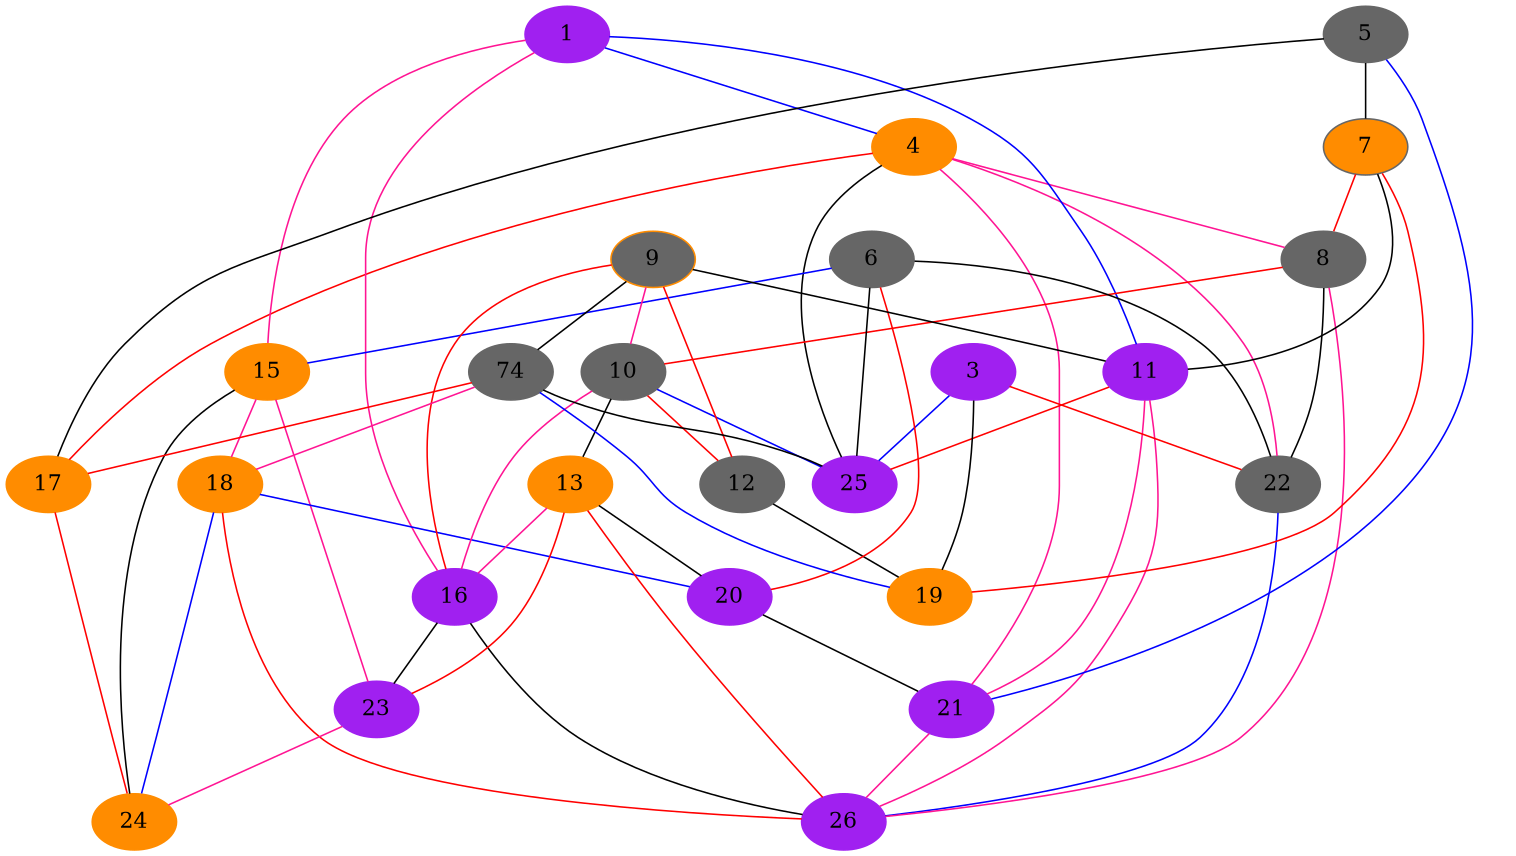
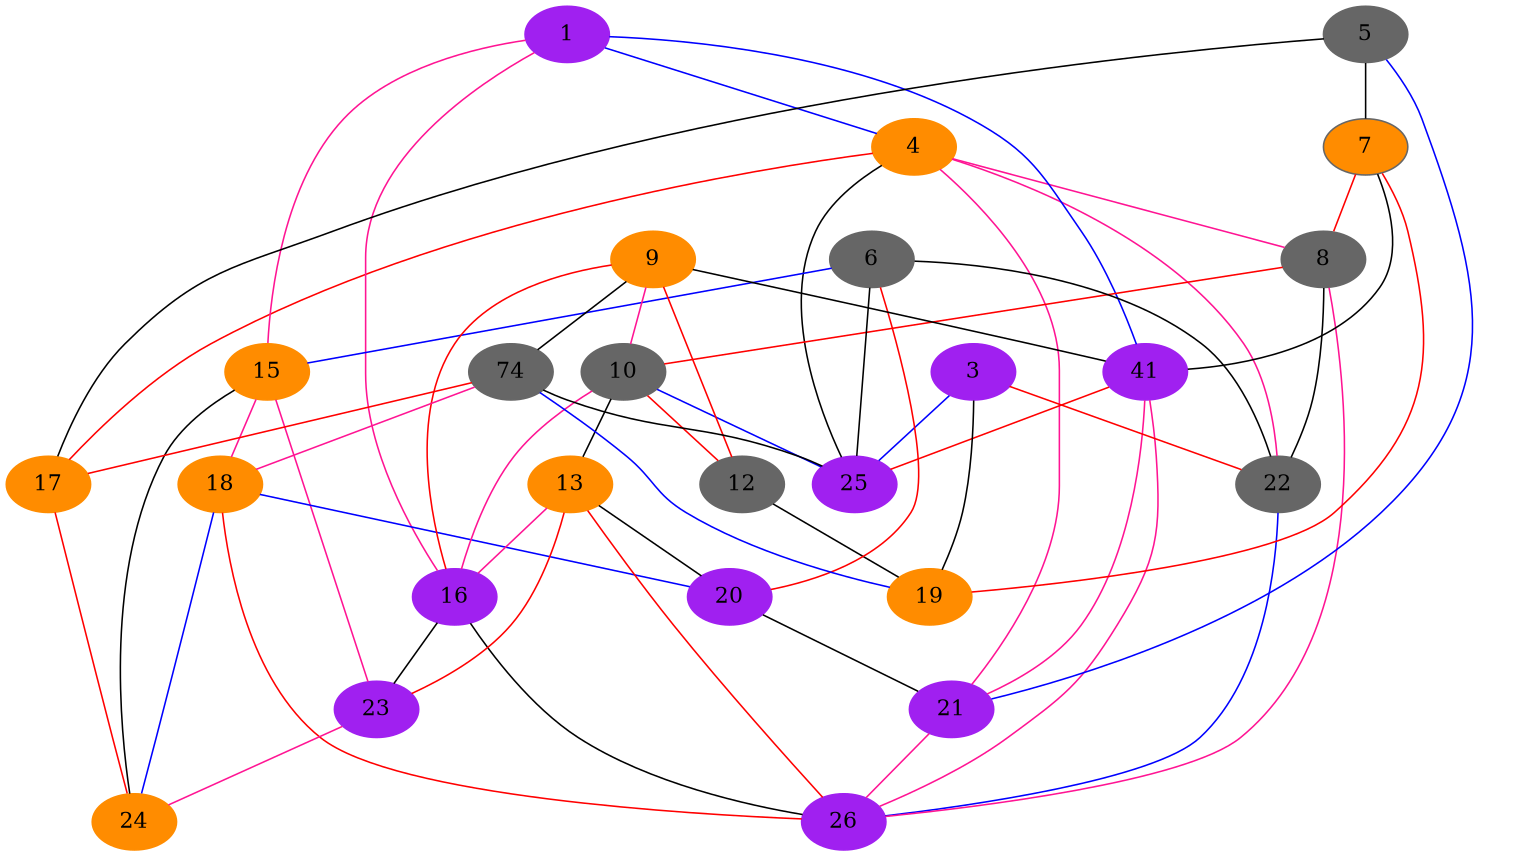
(653, 259) -> (653, 259)
(1145, 372) -> (1145, 372)
